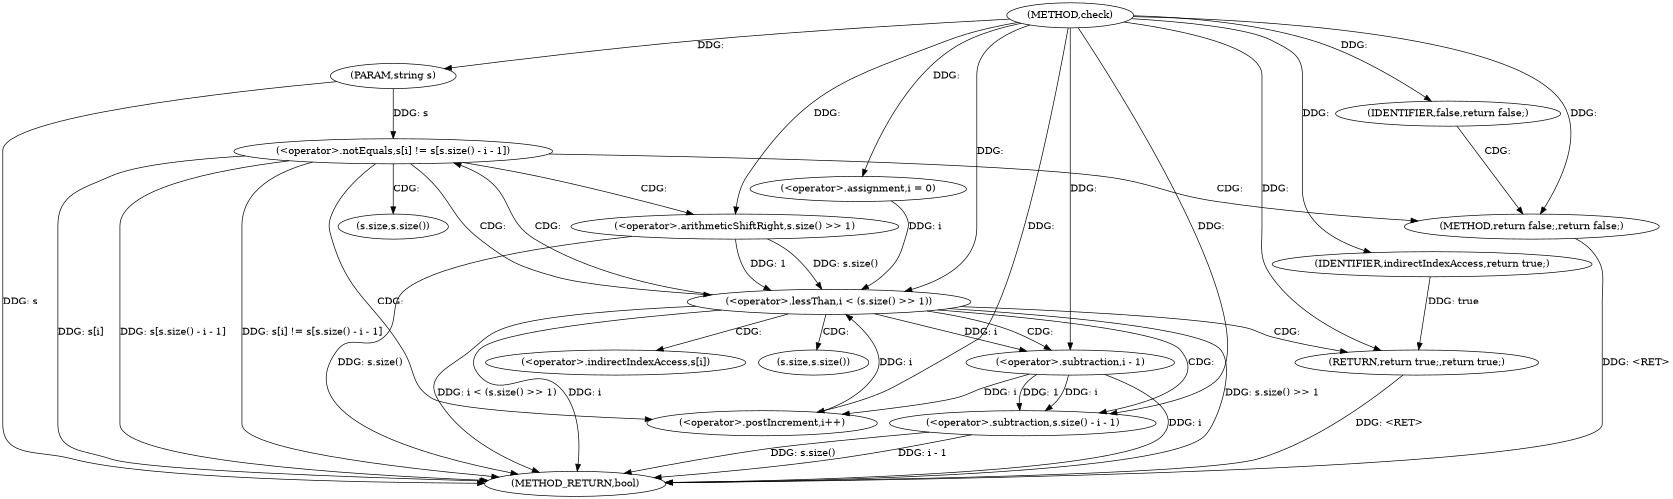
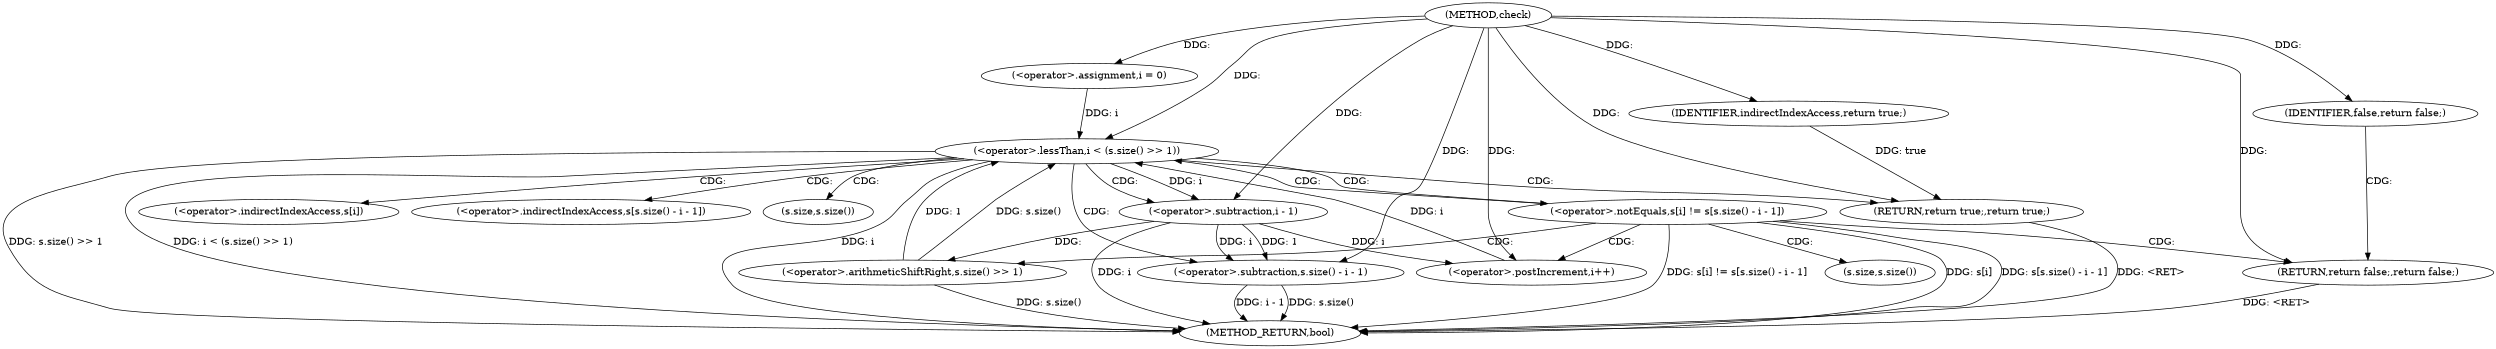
(393, 76) -> none
(851, 79) -> (1054, 237)
none -> (581, 212)
(1532, 227) -> (2368, 273)
